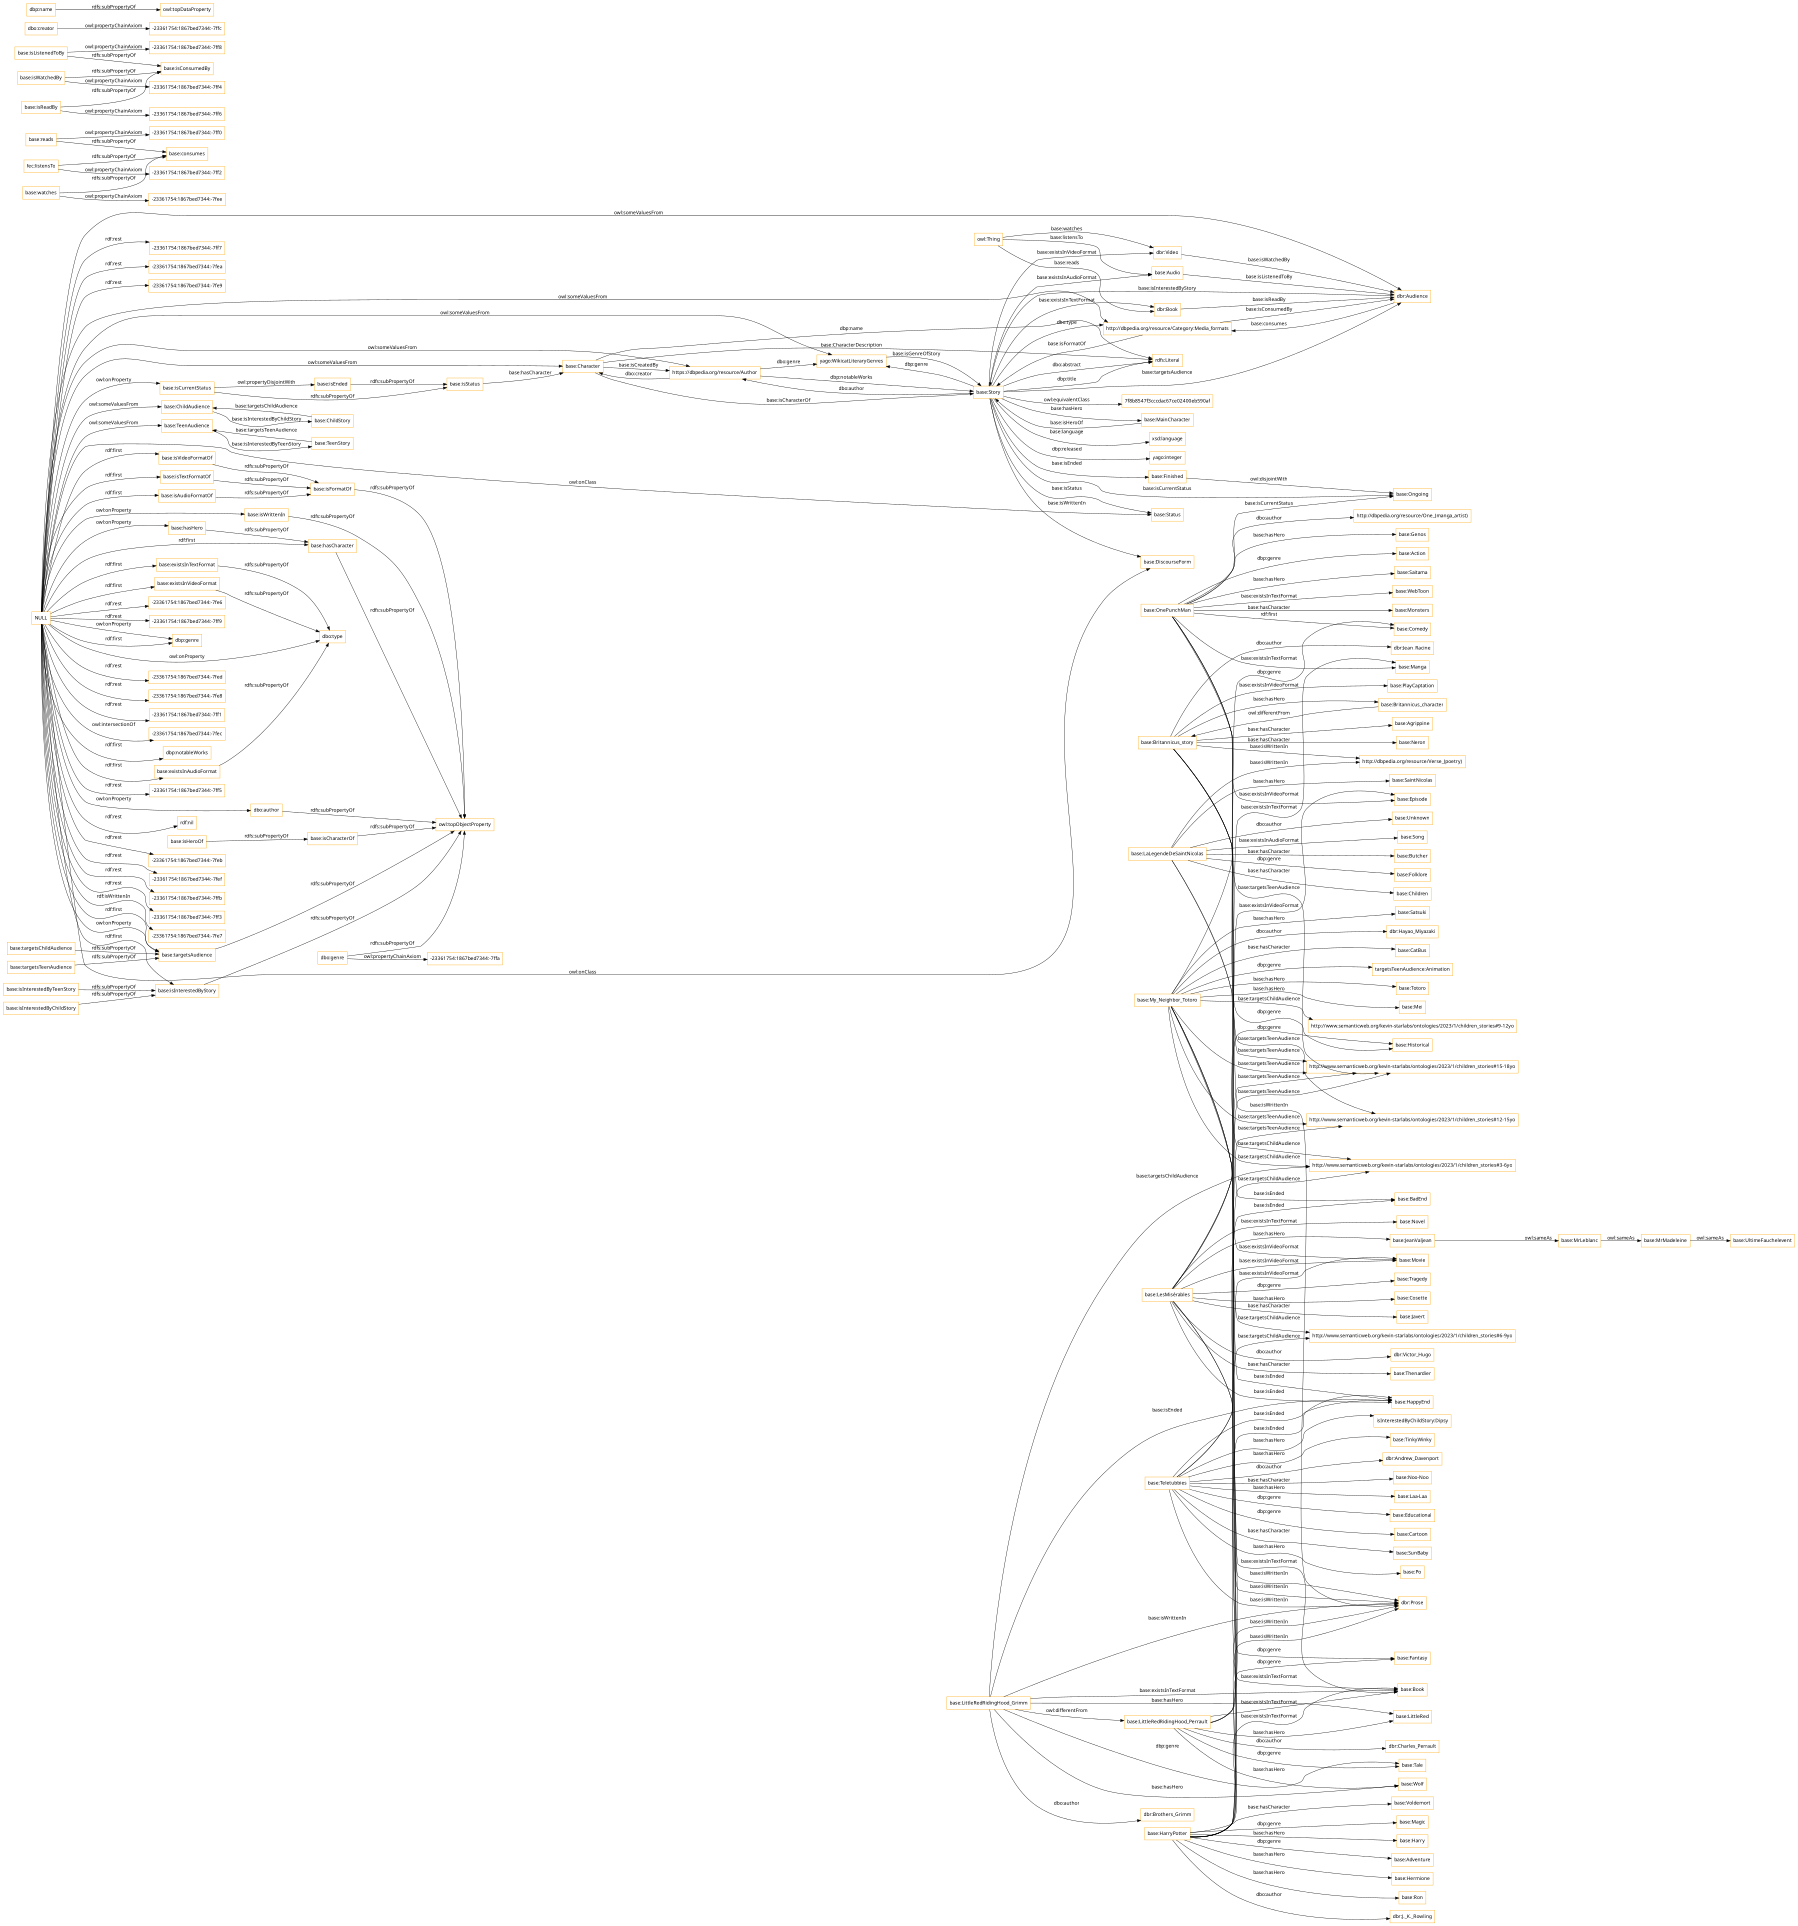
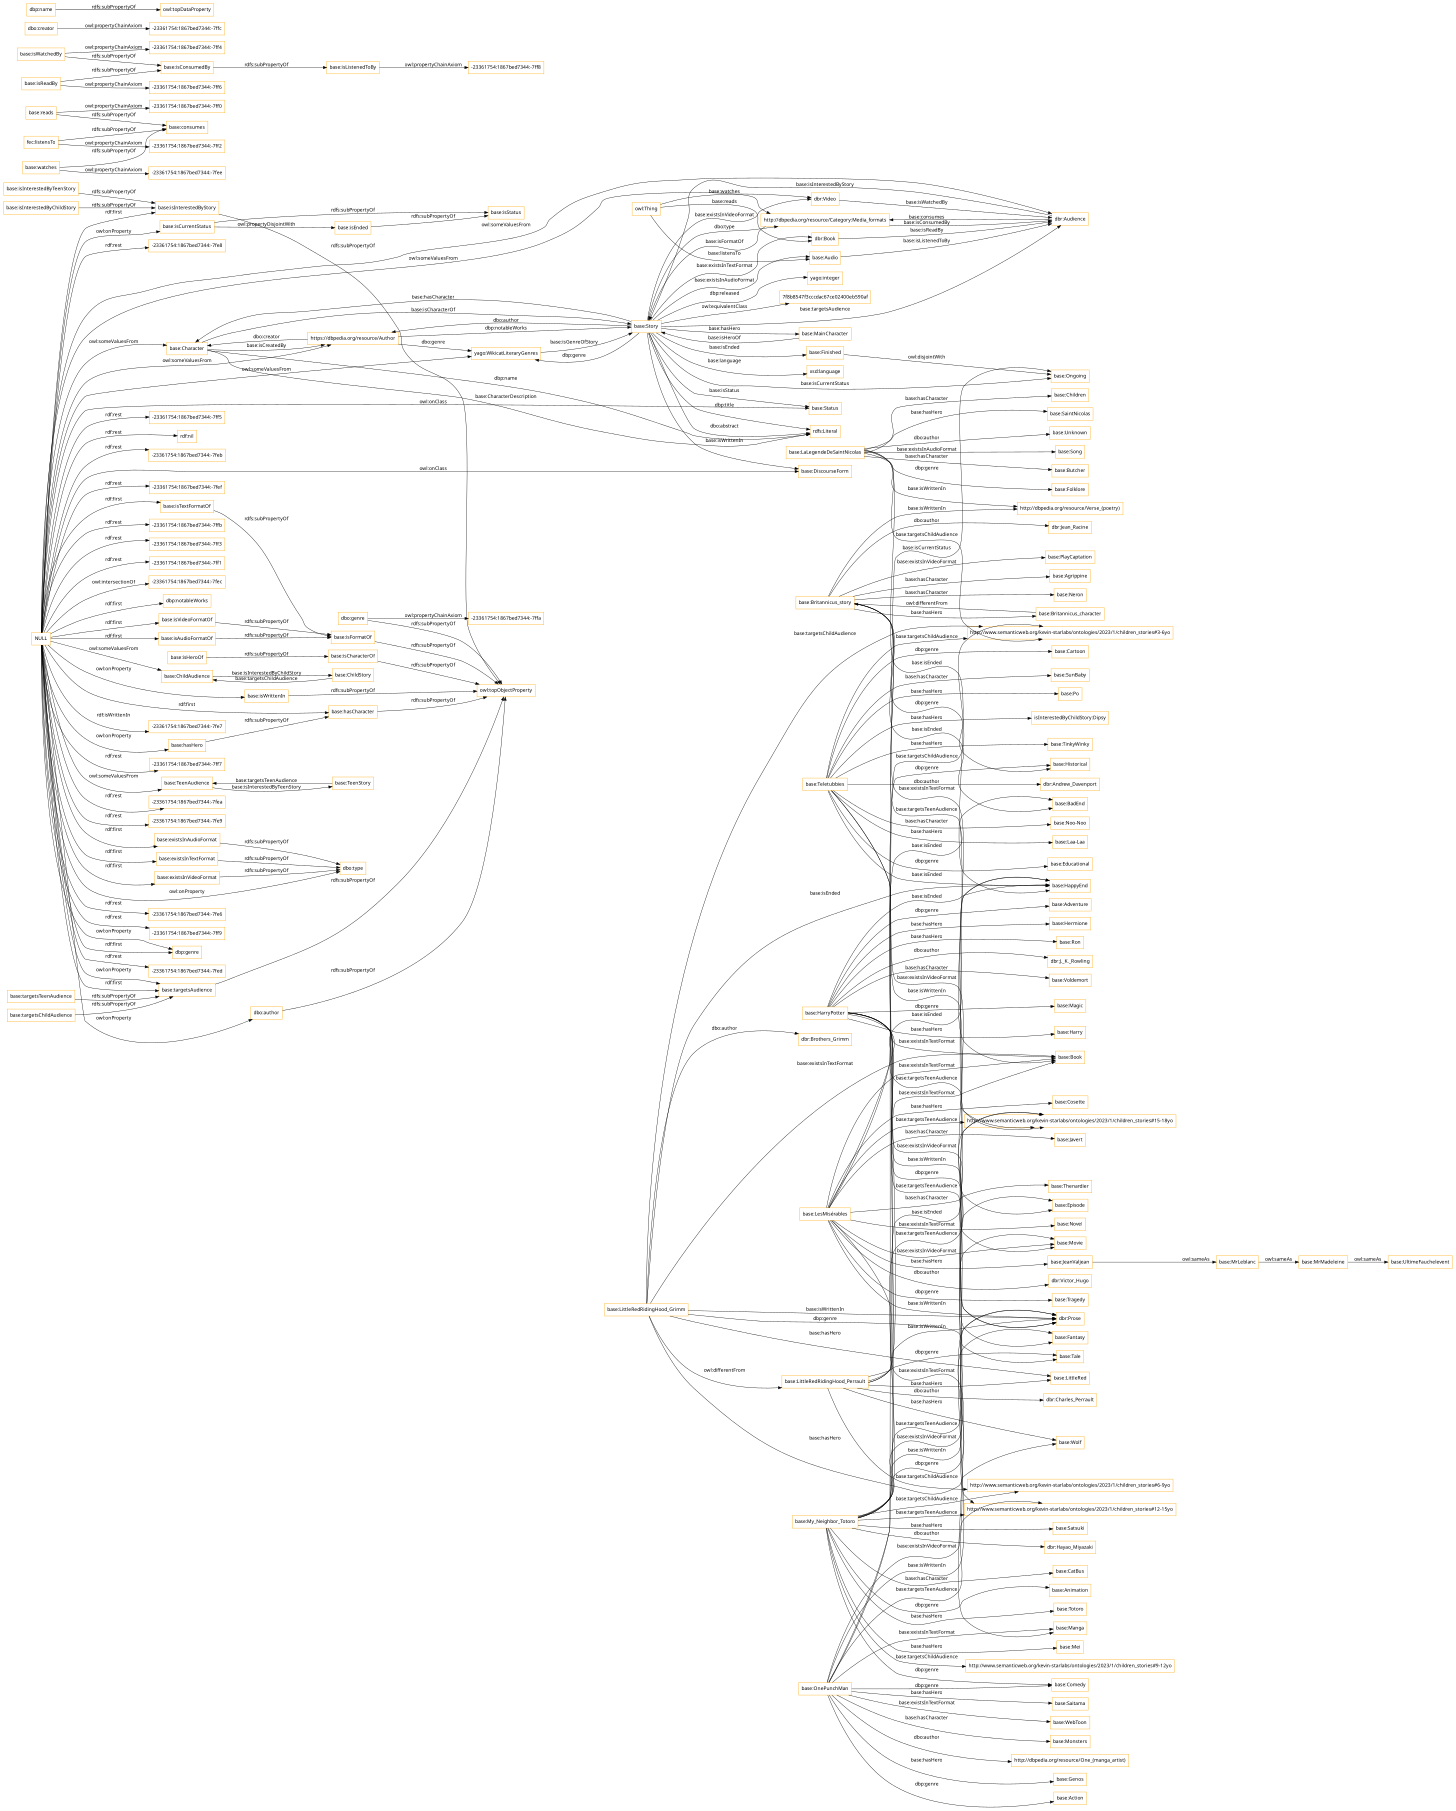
(112, 61) -> (268, 68)
(522, 380) -> (413, 302)
(1269, 614) -> (927, 1686)
(1412, 969) -> (1070, 1590)
none -> (952, 1219)
